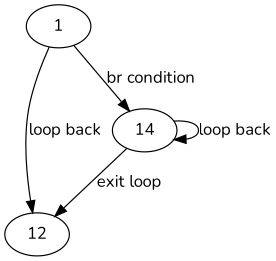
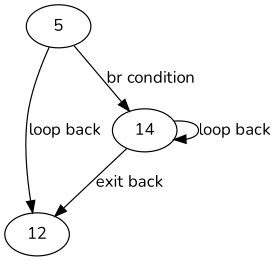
(59, 26) -> (59, 26)
(130, 182) -> (130, 182)
